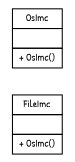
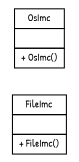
(37, 144) -> (39, 144)
